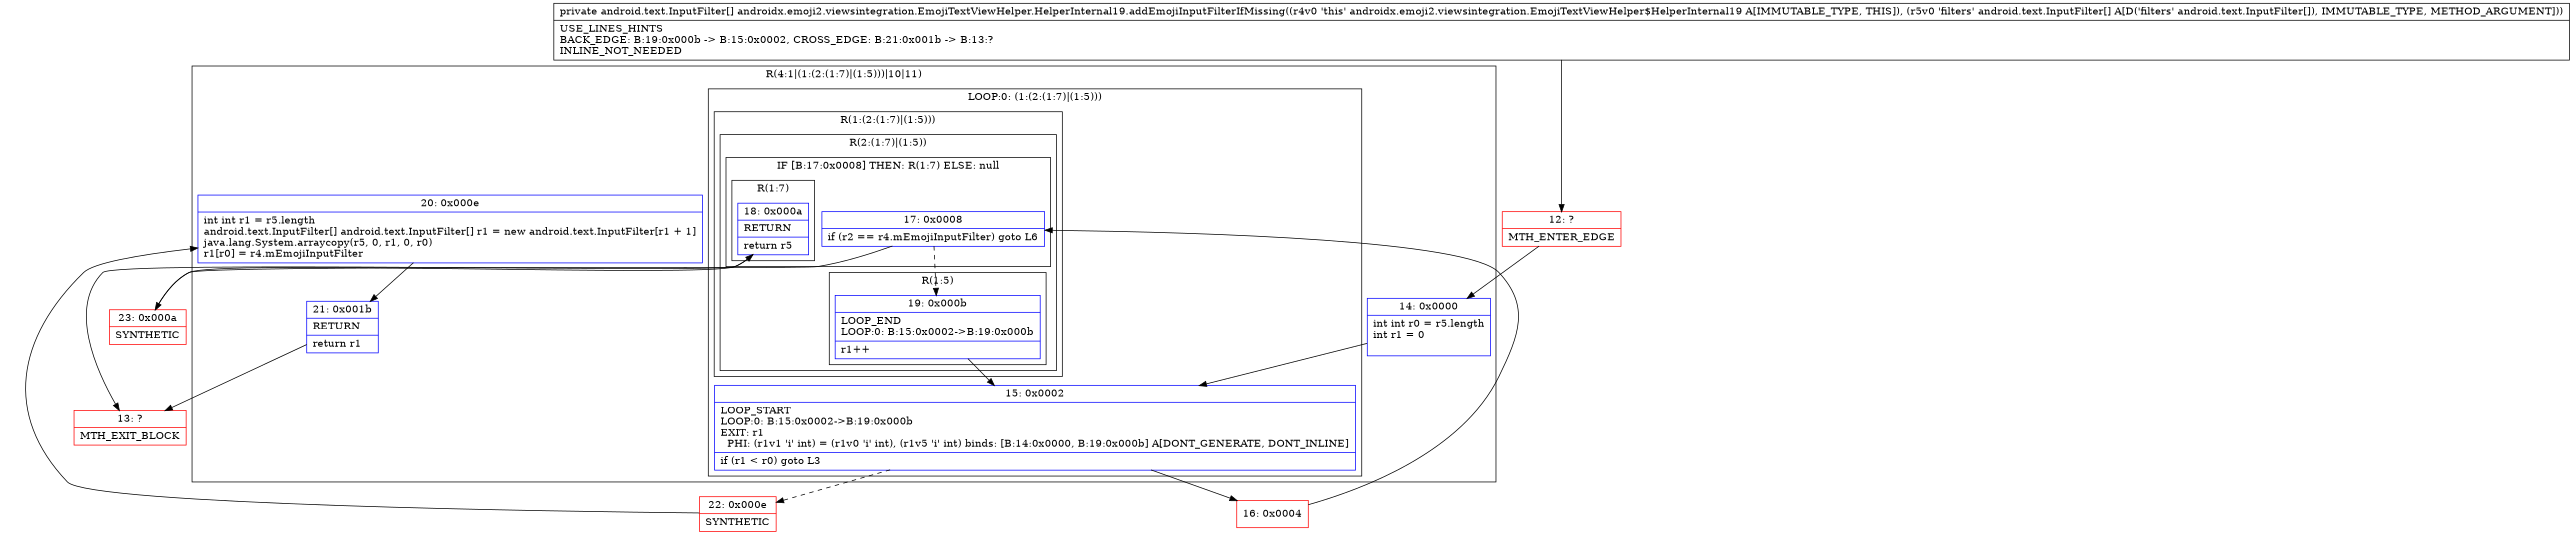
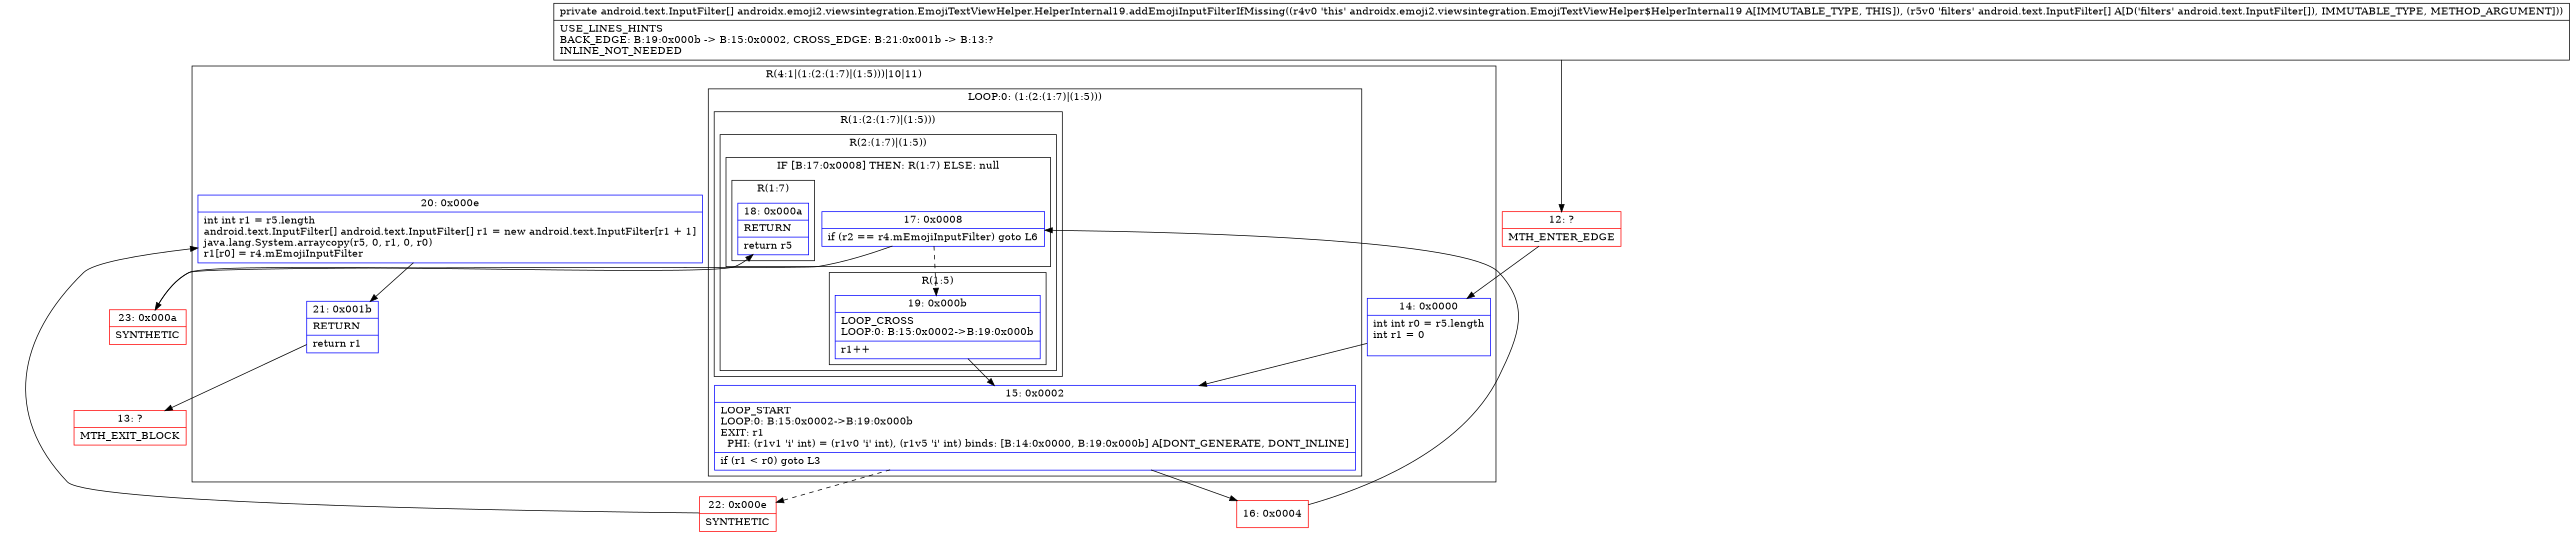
(180, 268) -> none
(871, 321) -> (878, 321)
